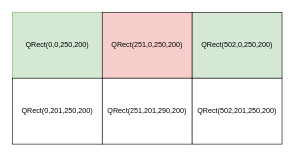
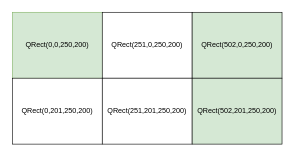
(147, 45) -> (147, 45)
(147, 111) -> (147, 111)
(237, 111) -> (237, 111)
